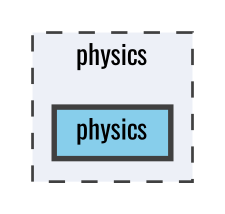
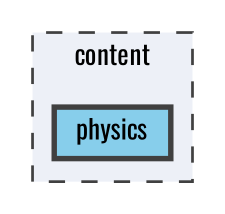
(113, 58) -> (113, 58)
